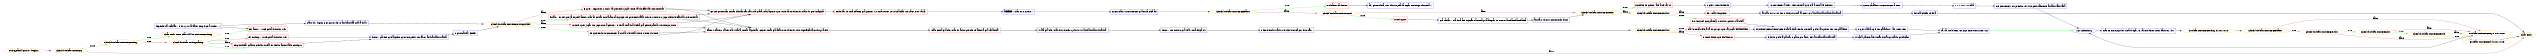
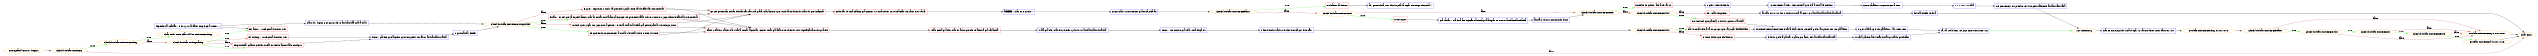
(2084, 31) -> (2084, 31)
(149, 41) -> (149, 41)
(2281, 47) -> (2514, 34)
